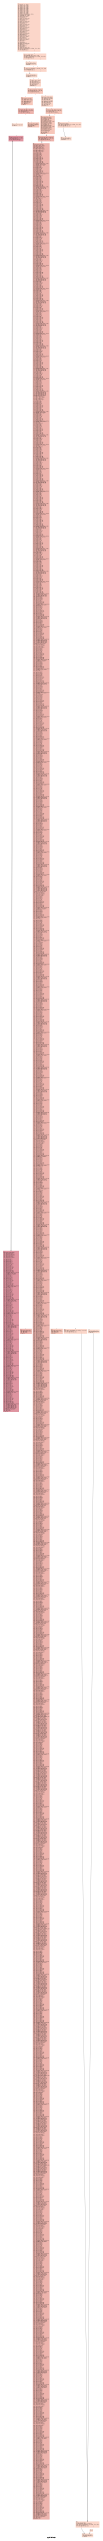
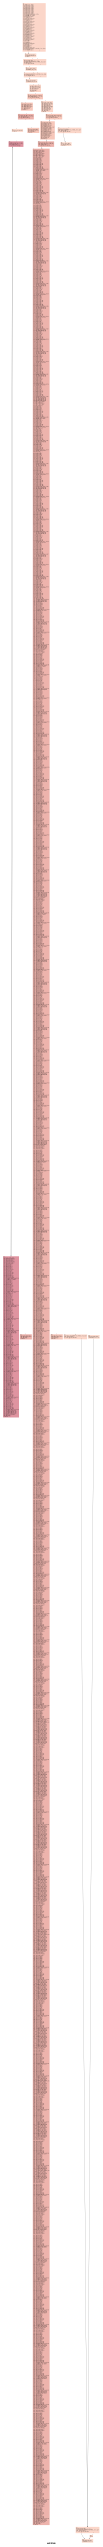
none -> (31, 55)
